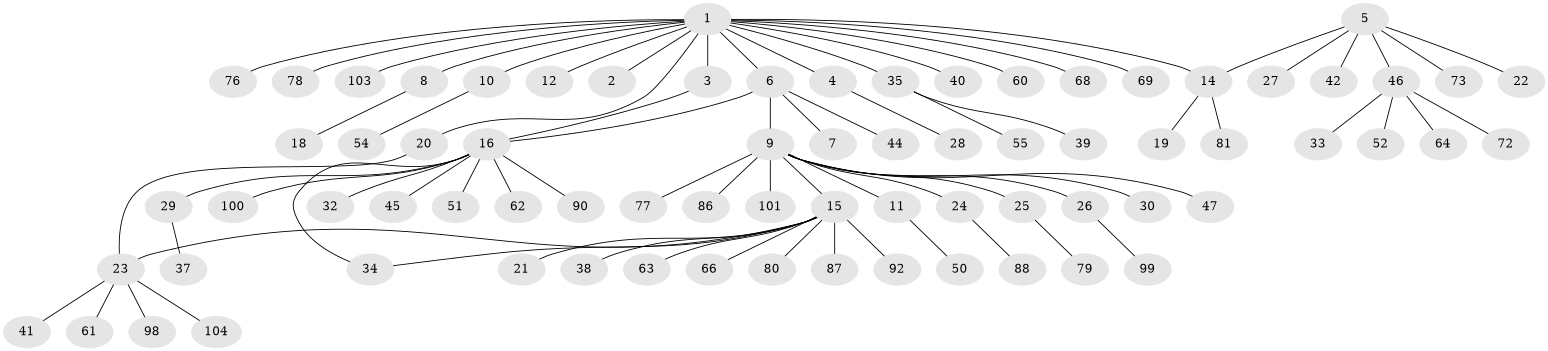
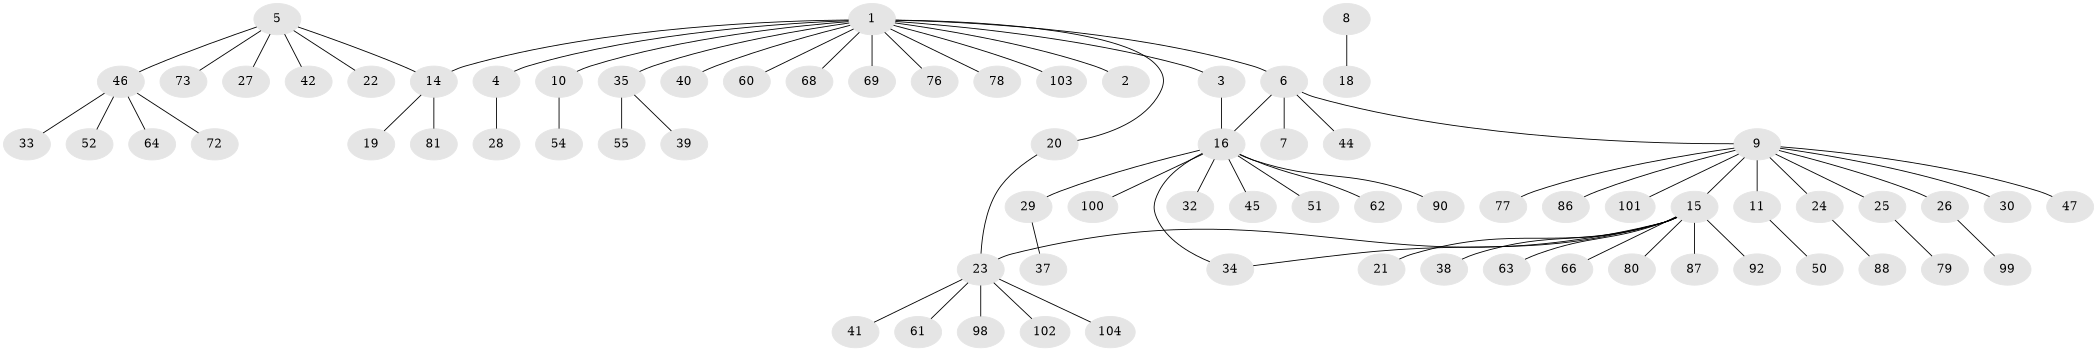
(562, 40) -> none
(549, 82) -> none
none -> (1045, 332)
